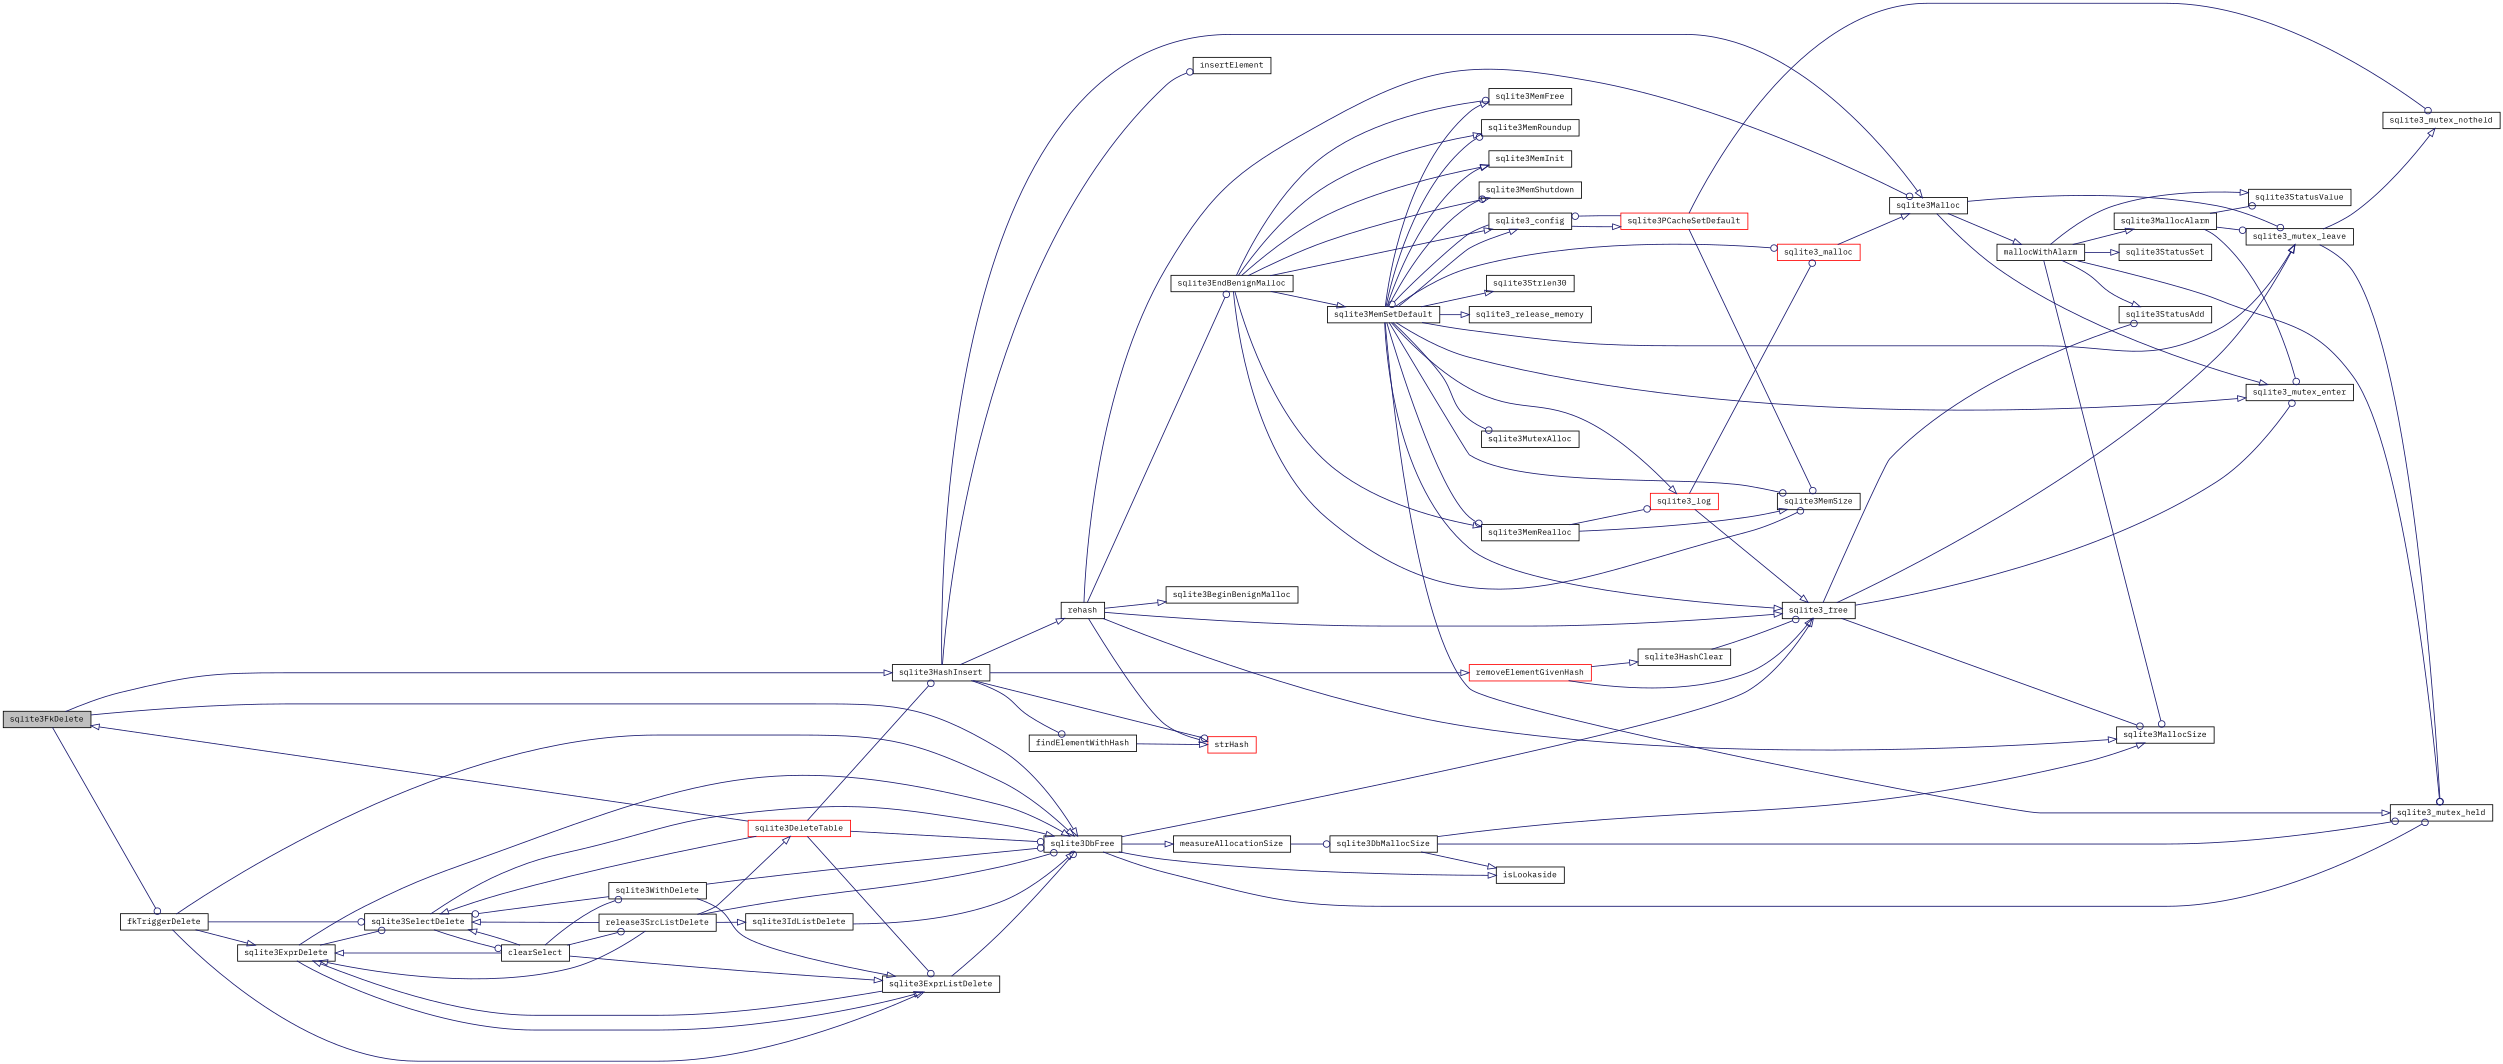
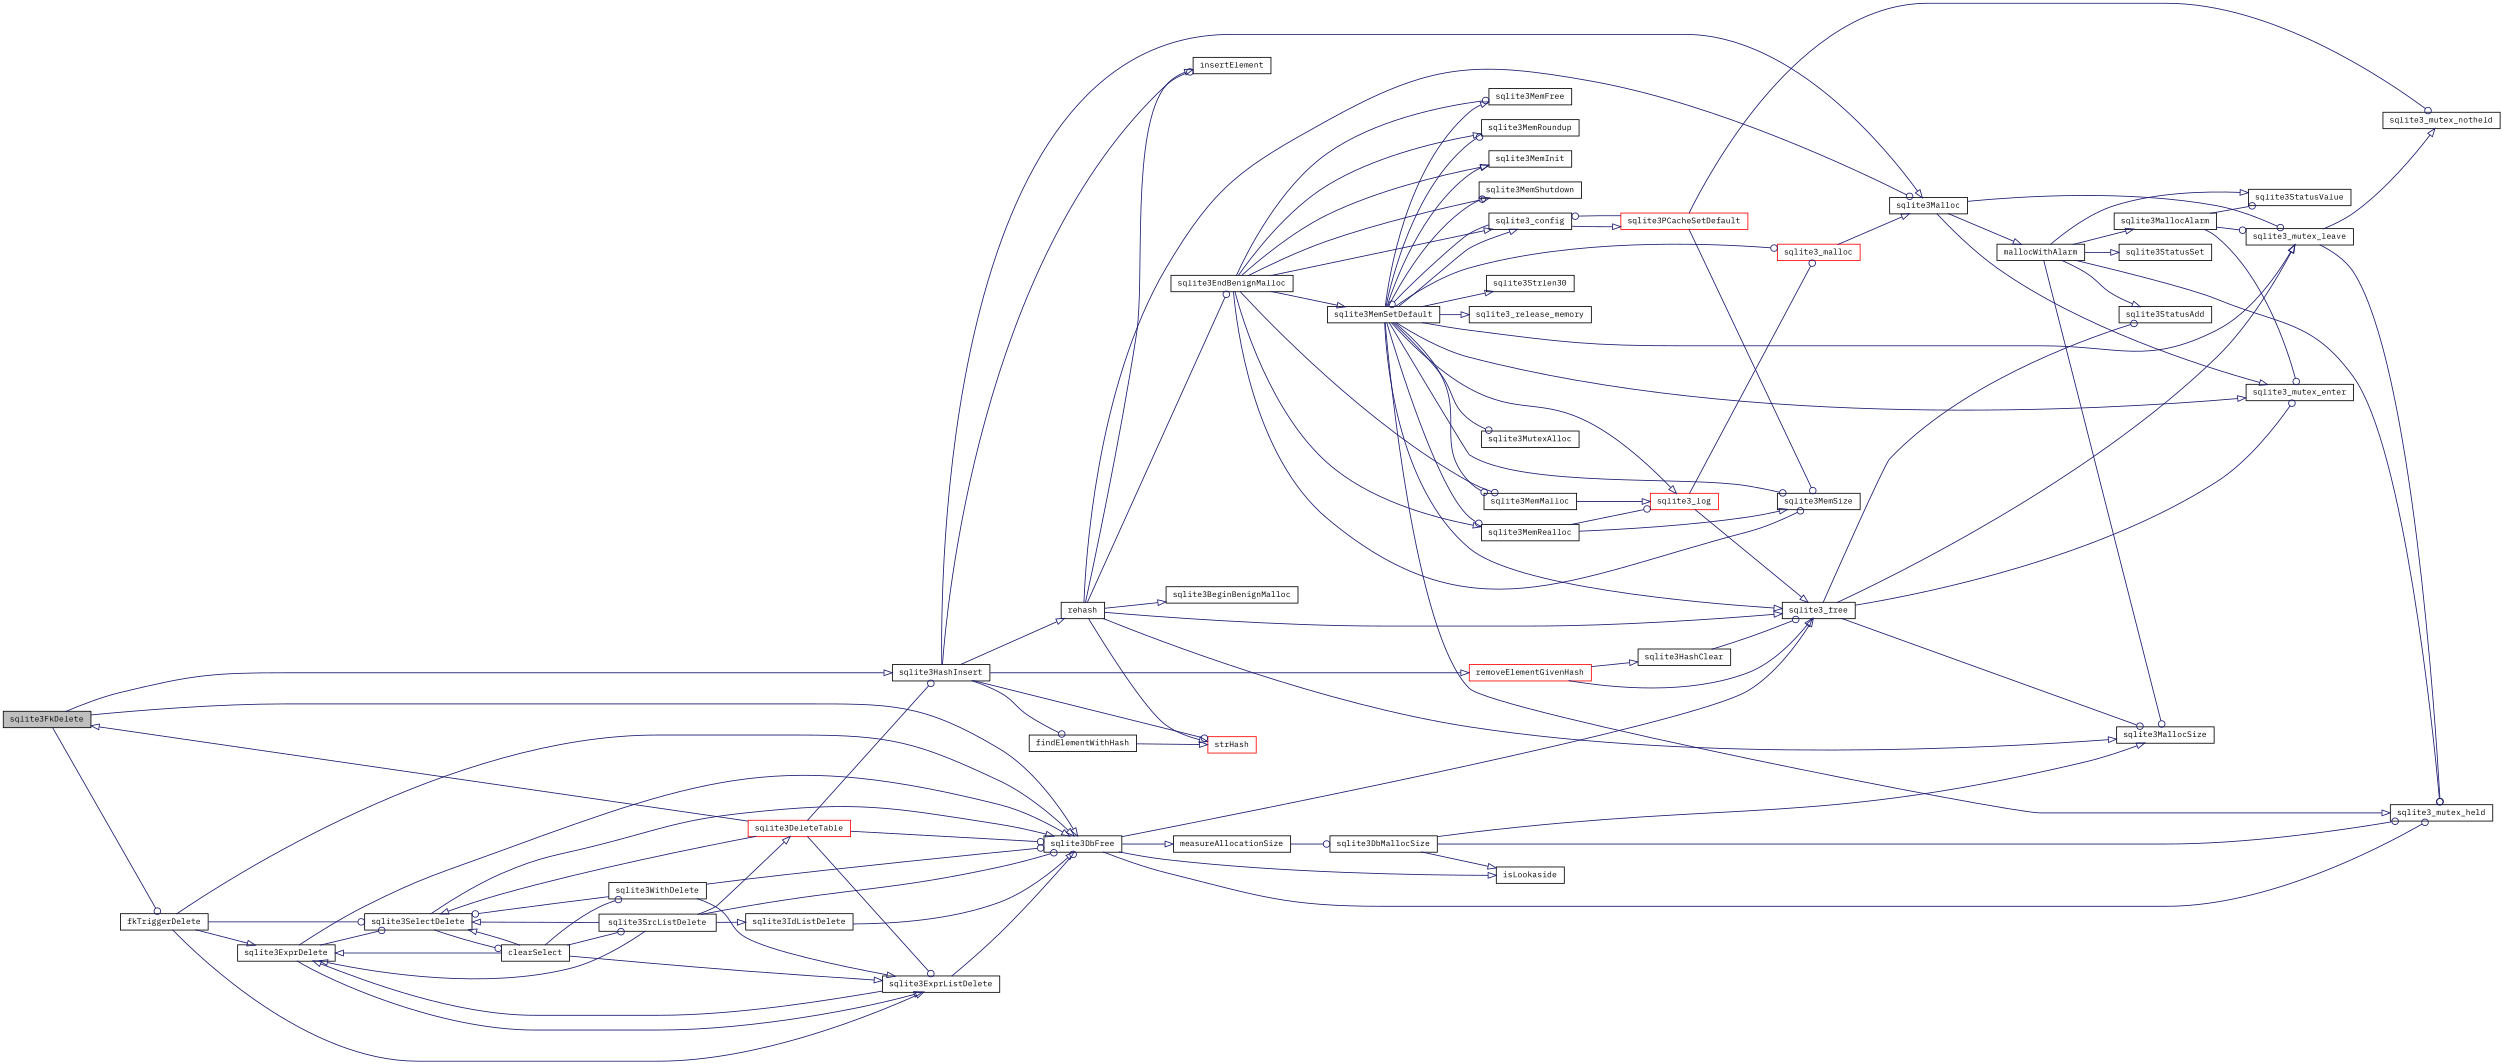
none -> (1132, 360)
none -> (1530, 502)
(658, 923) -> (658, 923)
